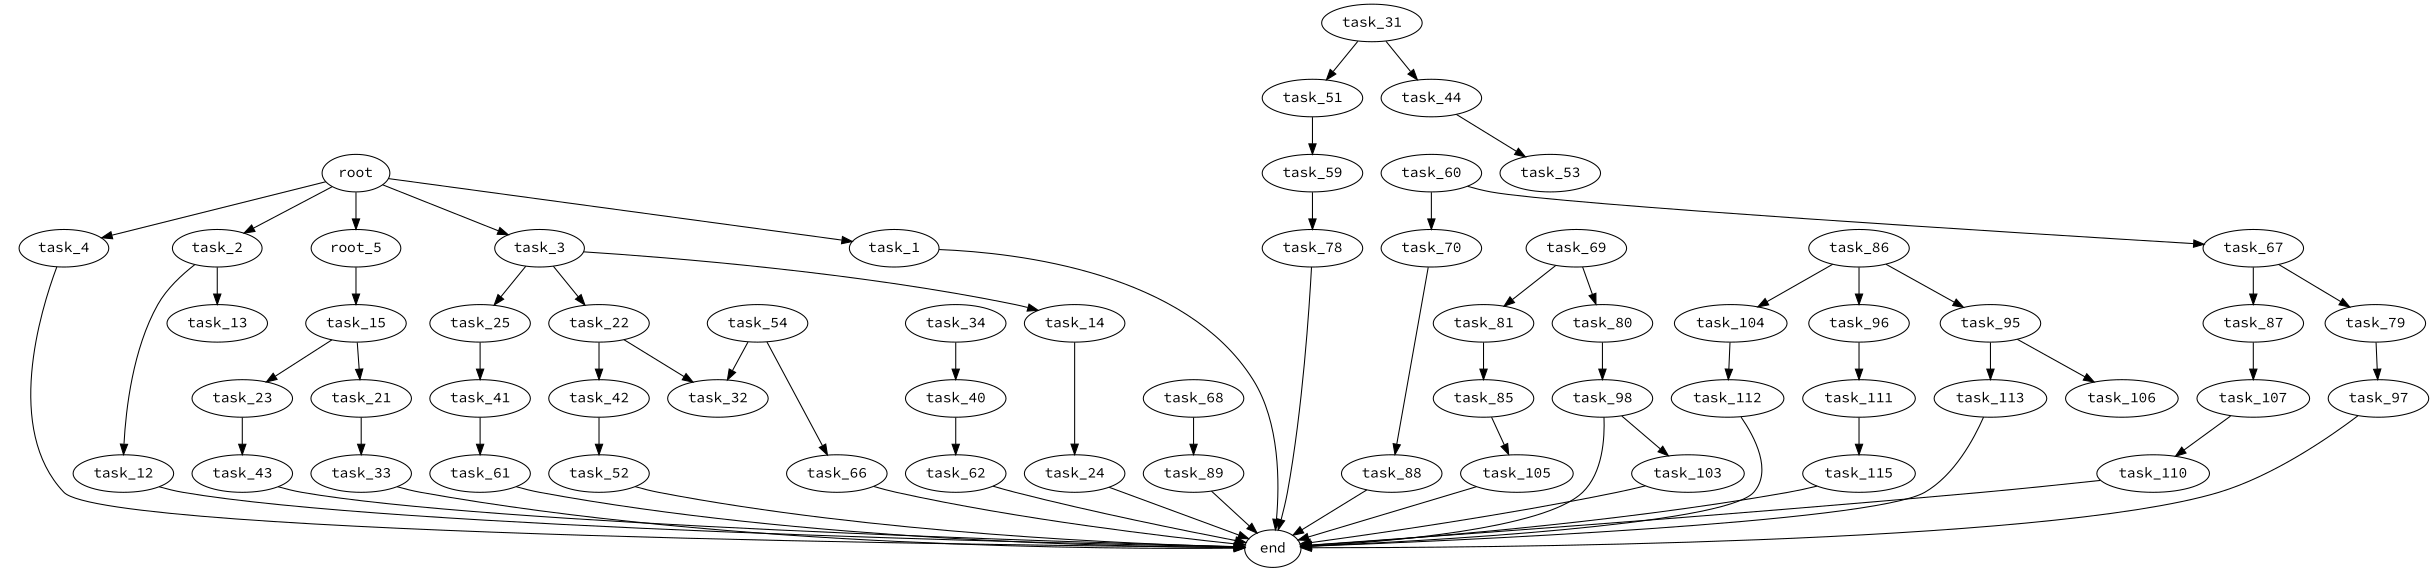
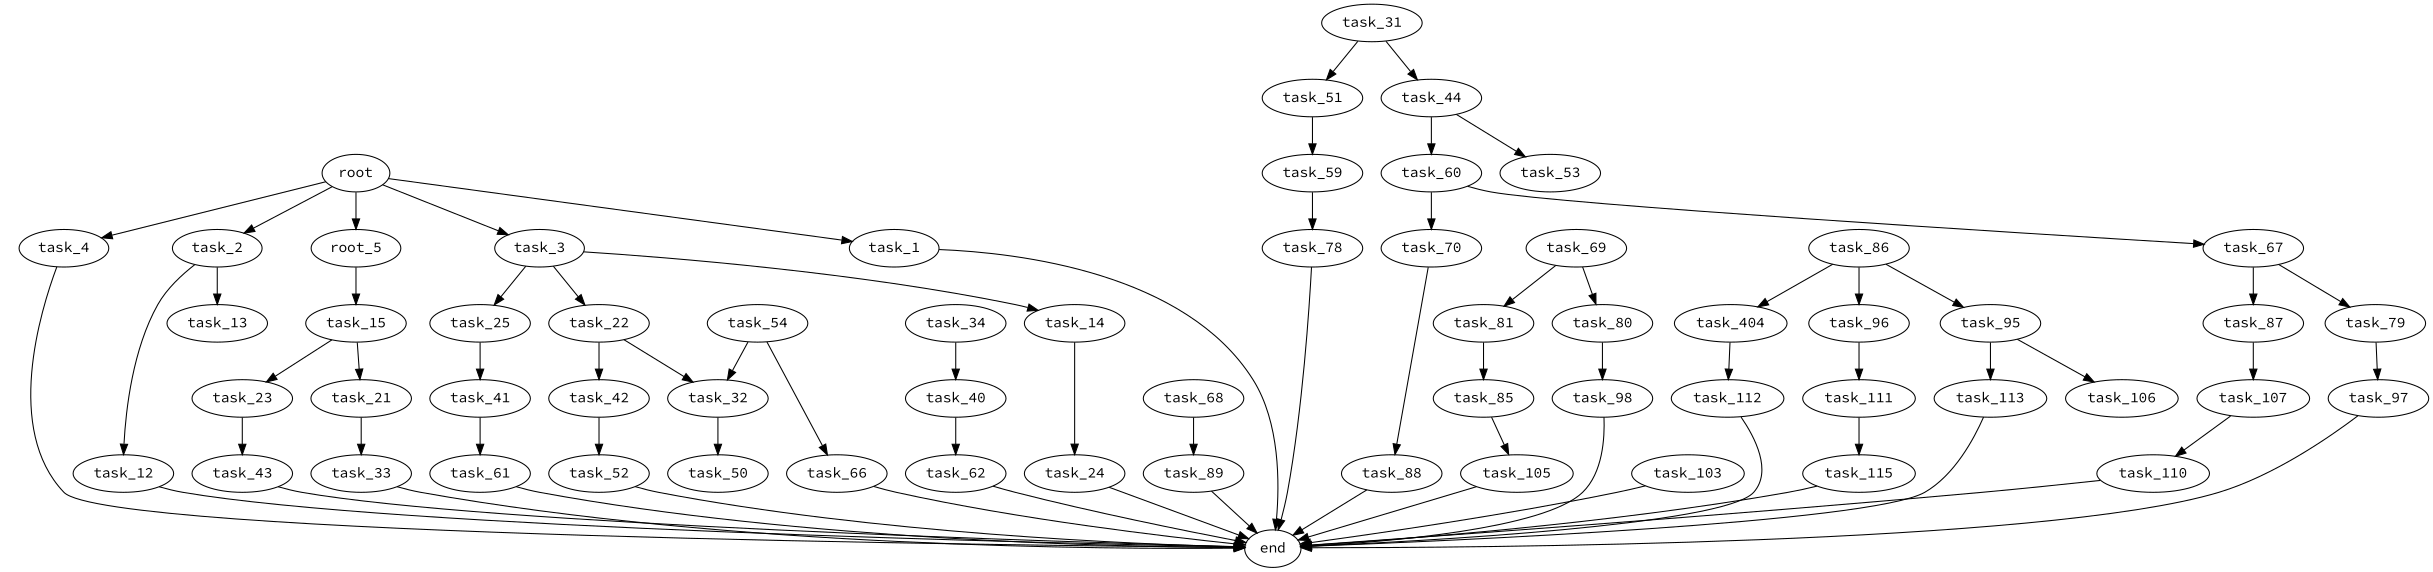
none -> (1431, 130)
(1731, 323) -> (1731, 323)
(1641, 432) -> none
none -> (718, 474)
